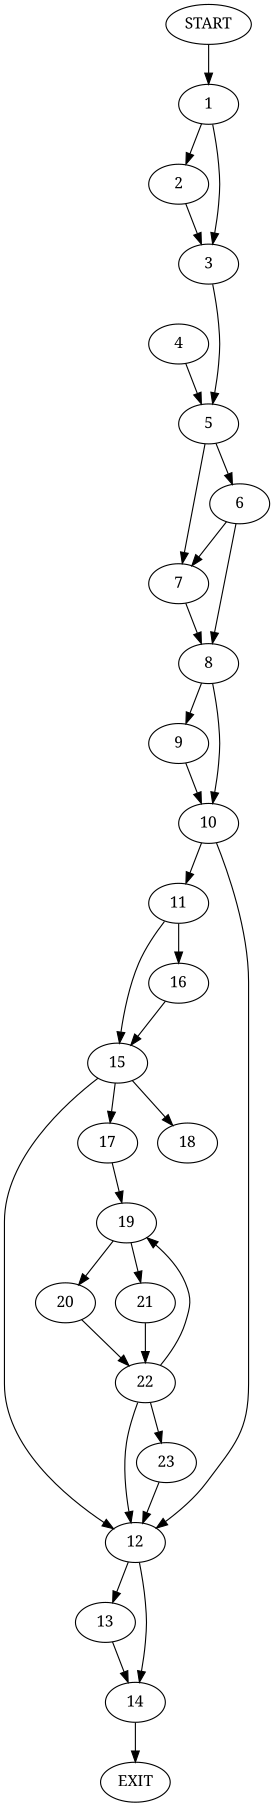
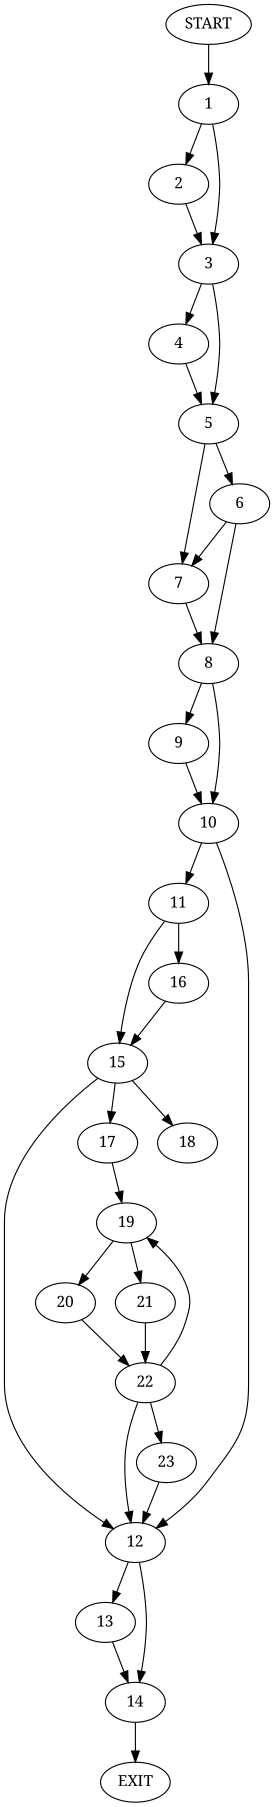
none -> (196, 299)
